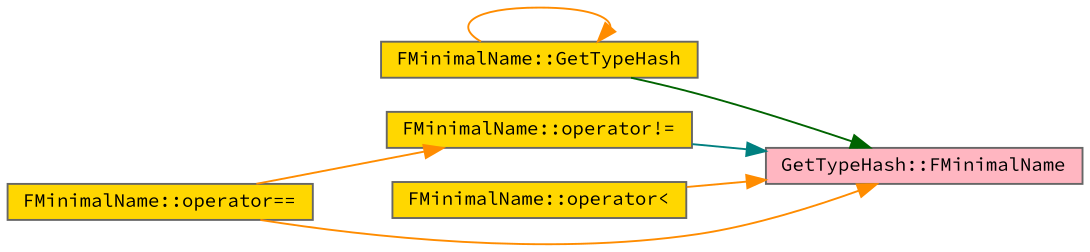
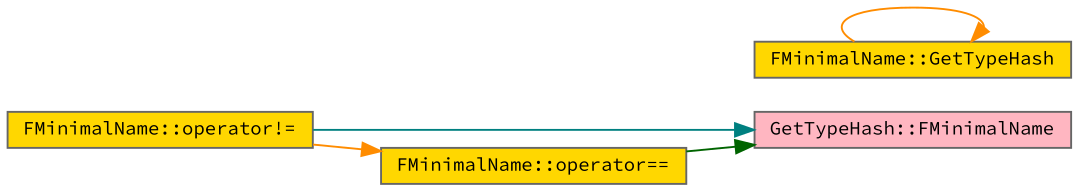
(742, 107) -> none
(340, 168) -> (337, 147)
(539, 200) -> none
(562, 244) -> (711, 149)
